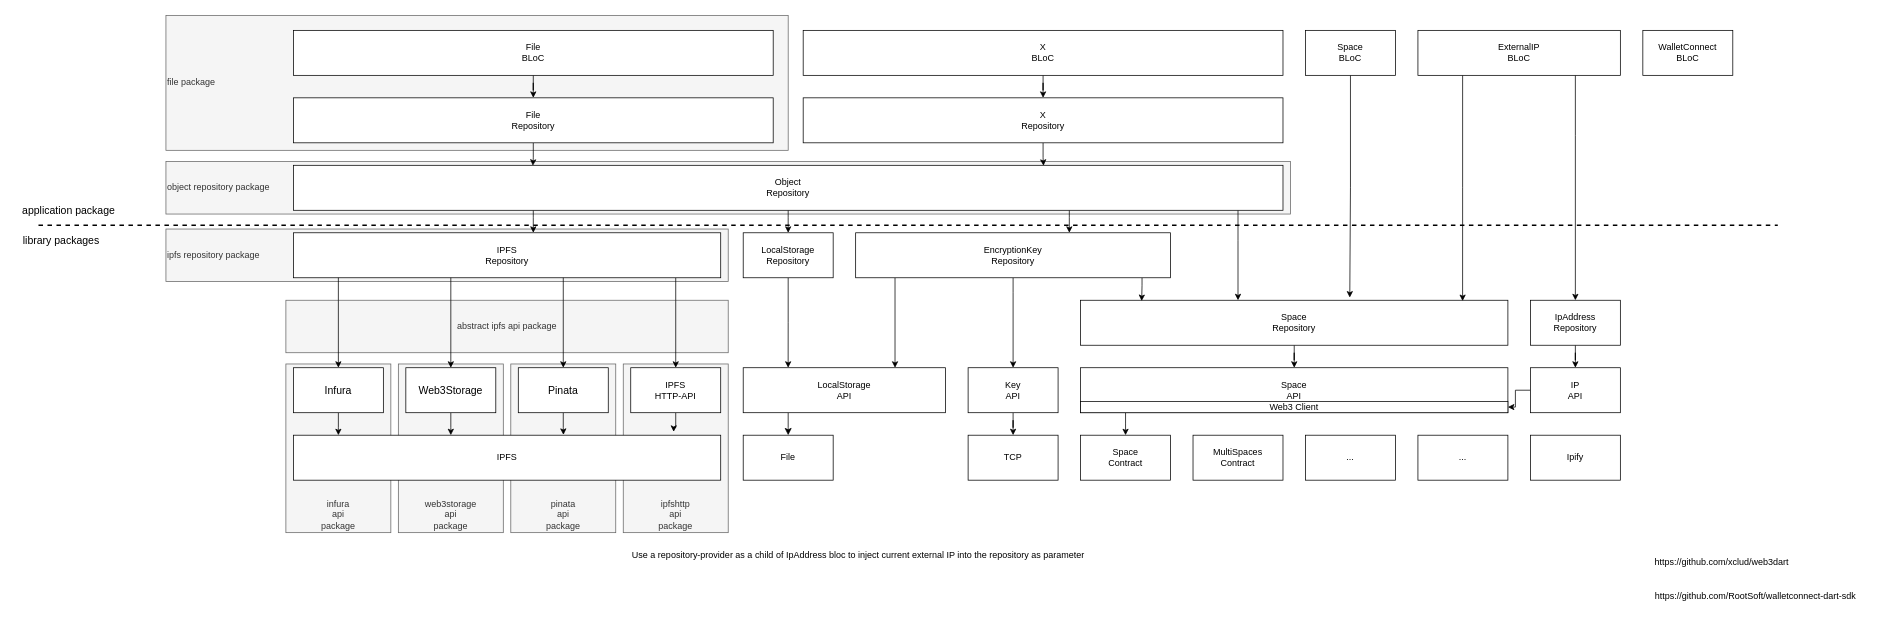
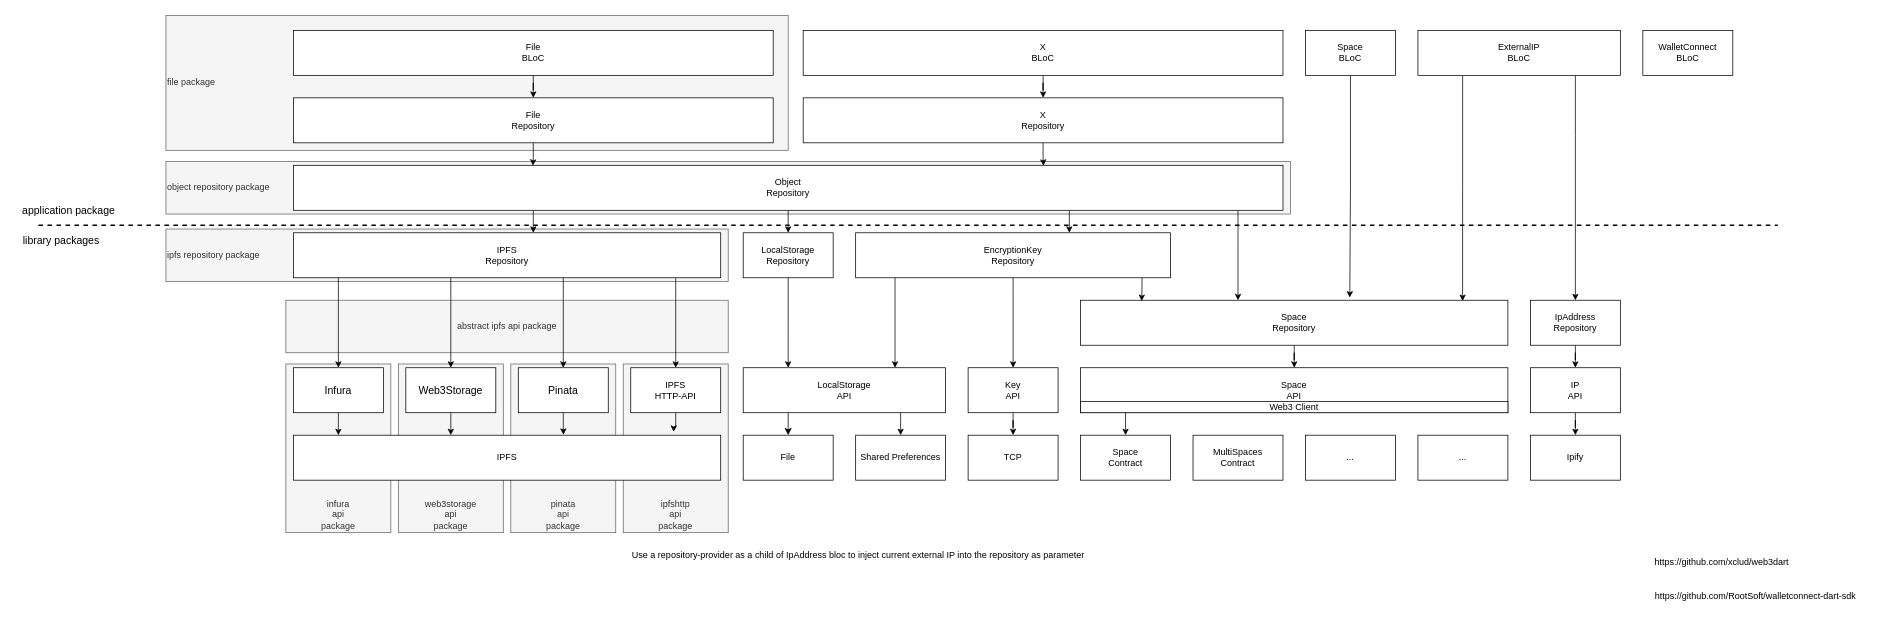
(1515, 391) -> (1575, 427)
none -> (900, 421)
none -> (900, 458)
